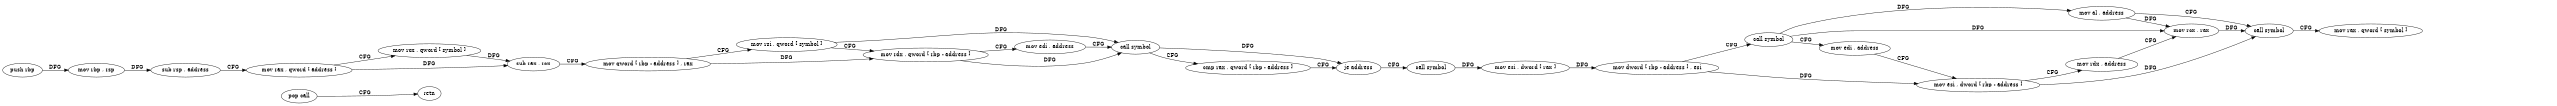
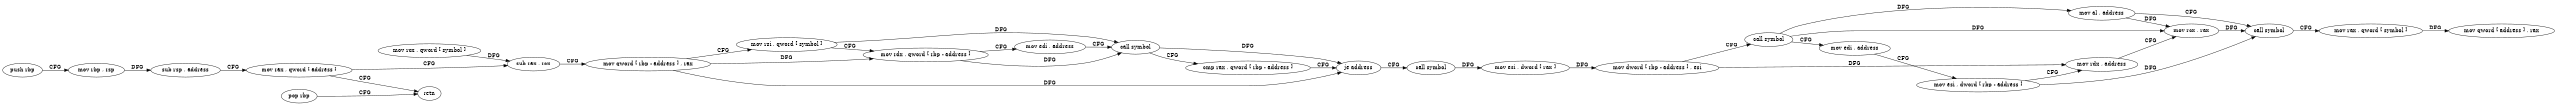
none -> (2502, 31)
(363, 61) -> (372, 84)
(429, 64) -> (429, 64)
(55, 67) -> (55, 67)
(1811, 80) -> (1890, 66)
none -> (1005, 86)
(299, 96) -> (299, 96)
